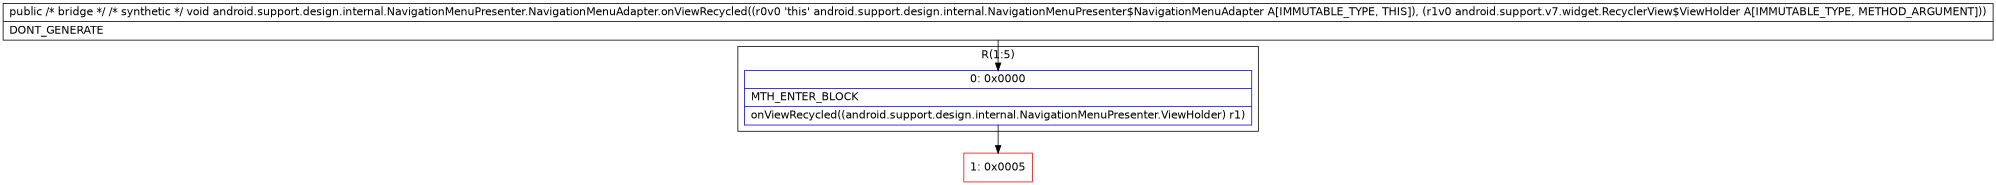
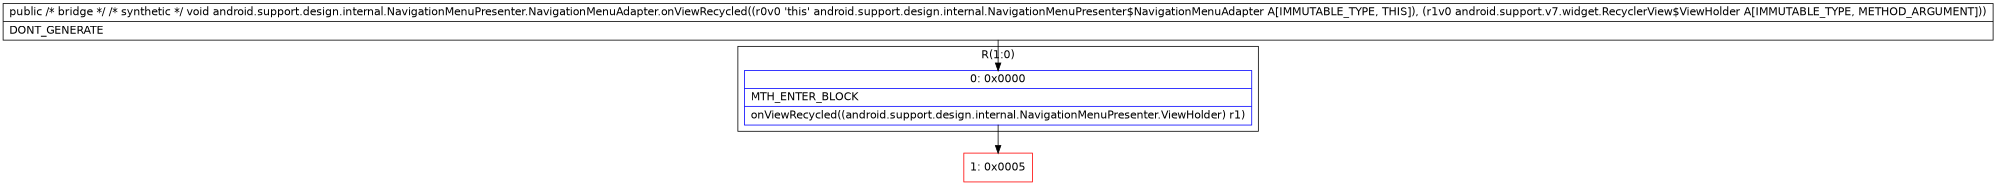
(998, 55) -> (998, 55)
